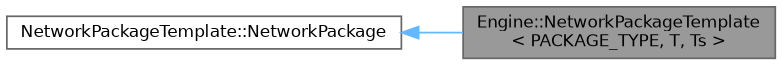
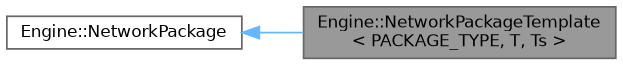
(204, 33) -> (124, 33)
